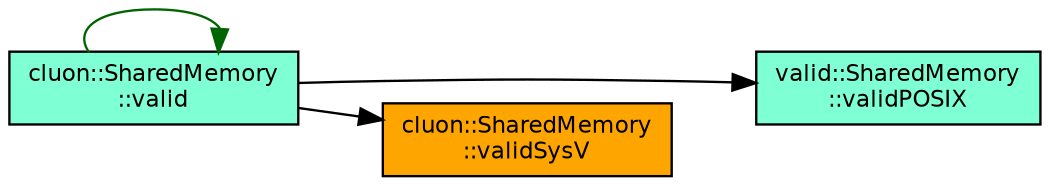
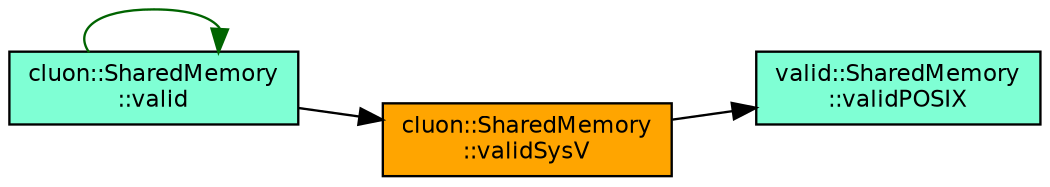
(516, 80) -> (702, 115)
